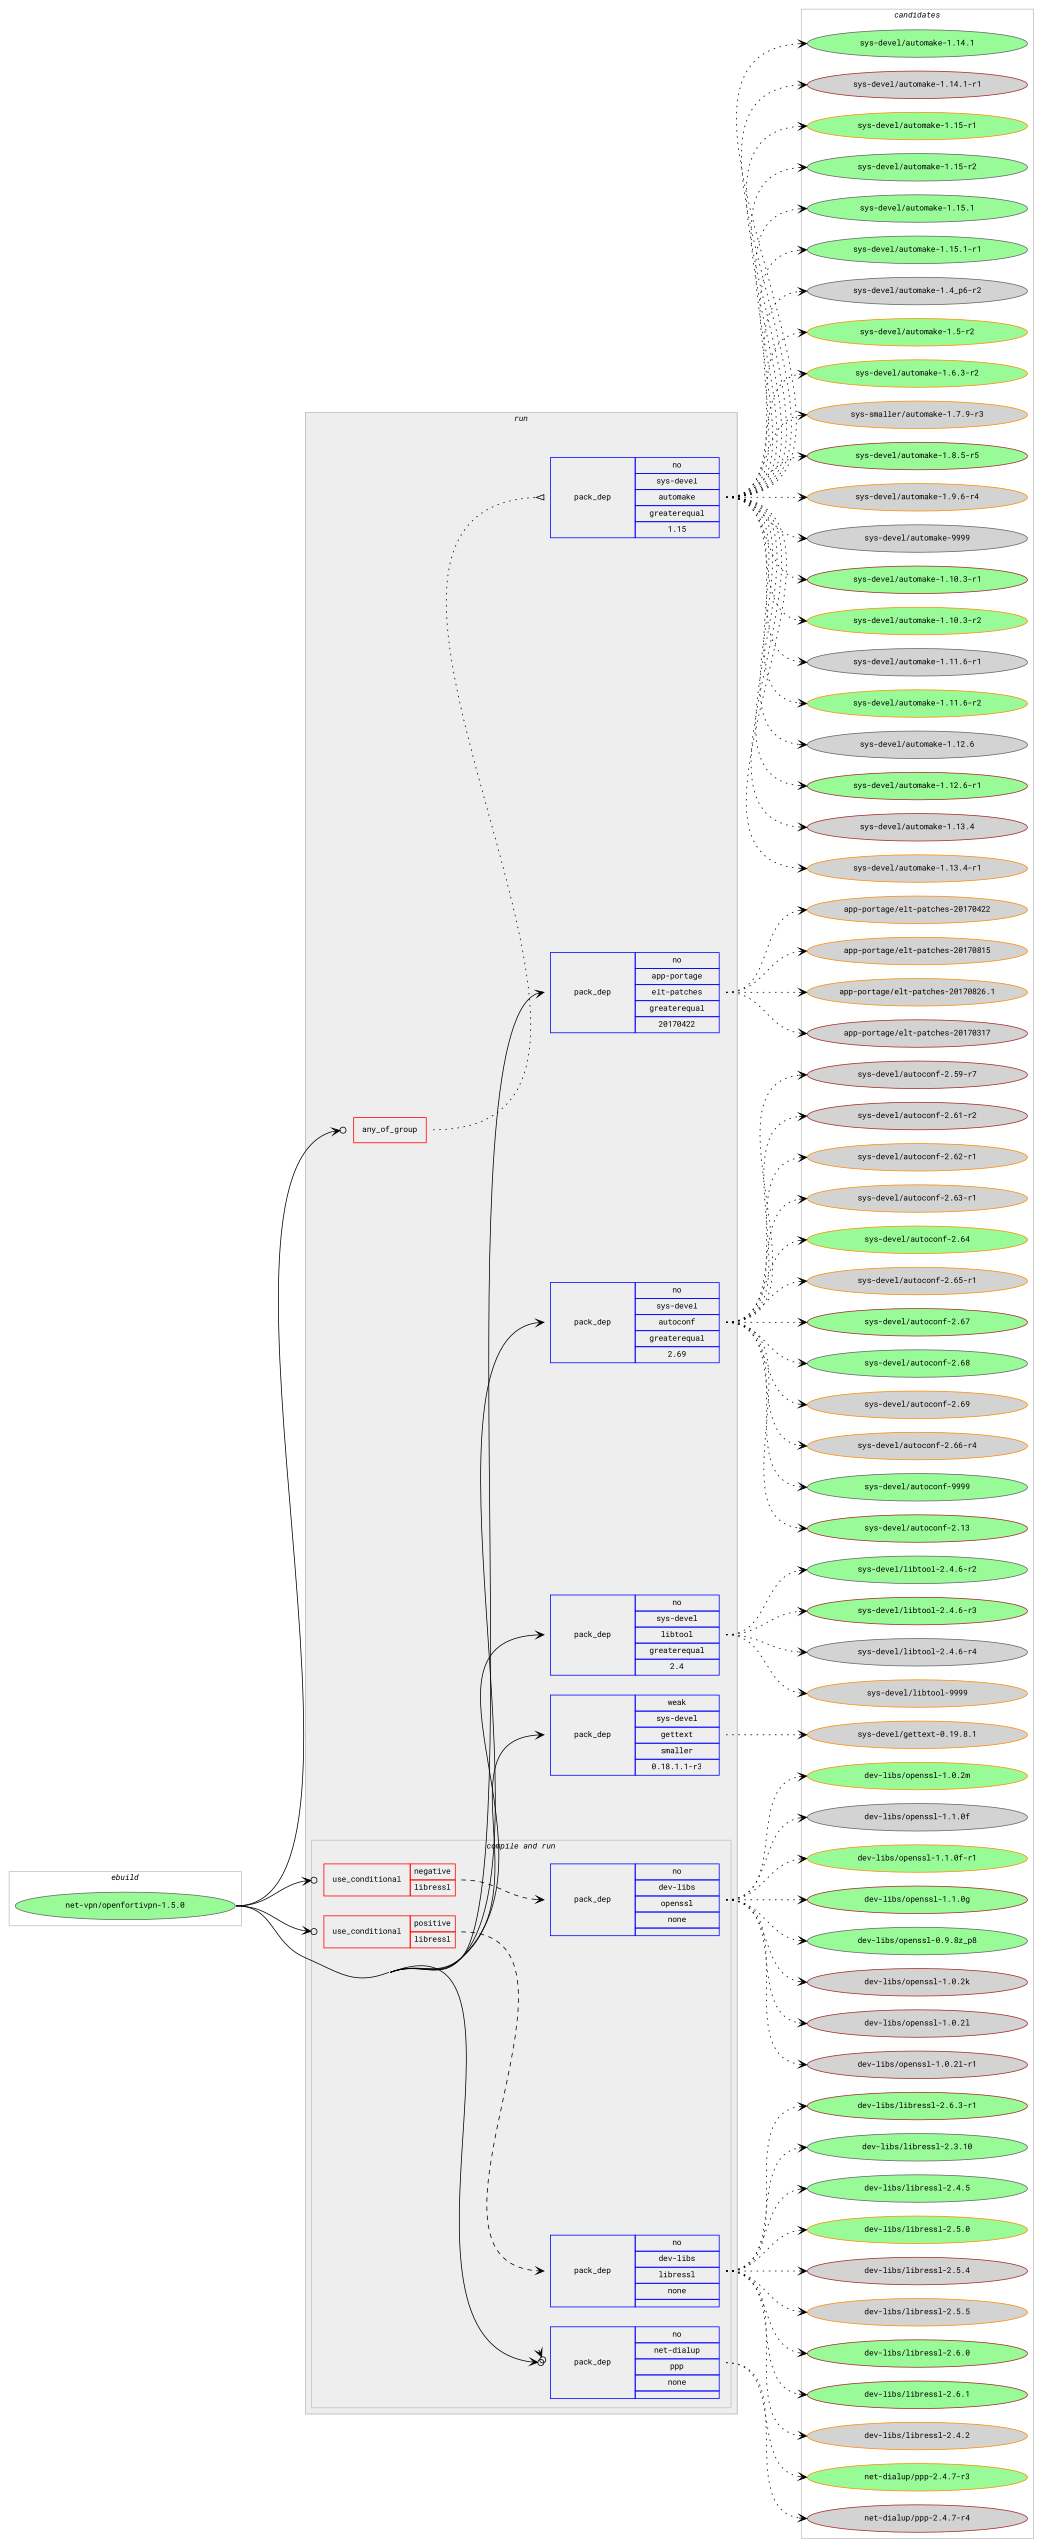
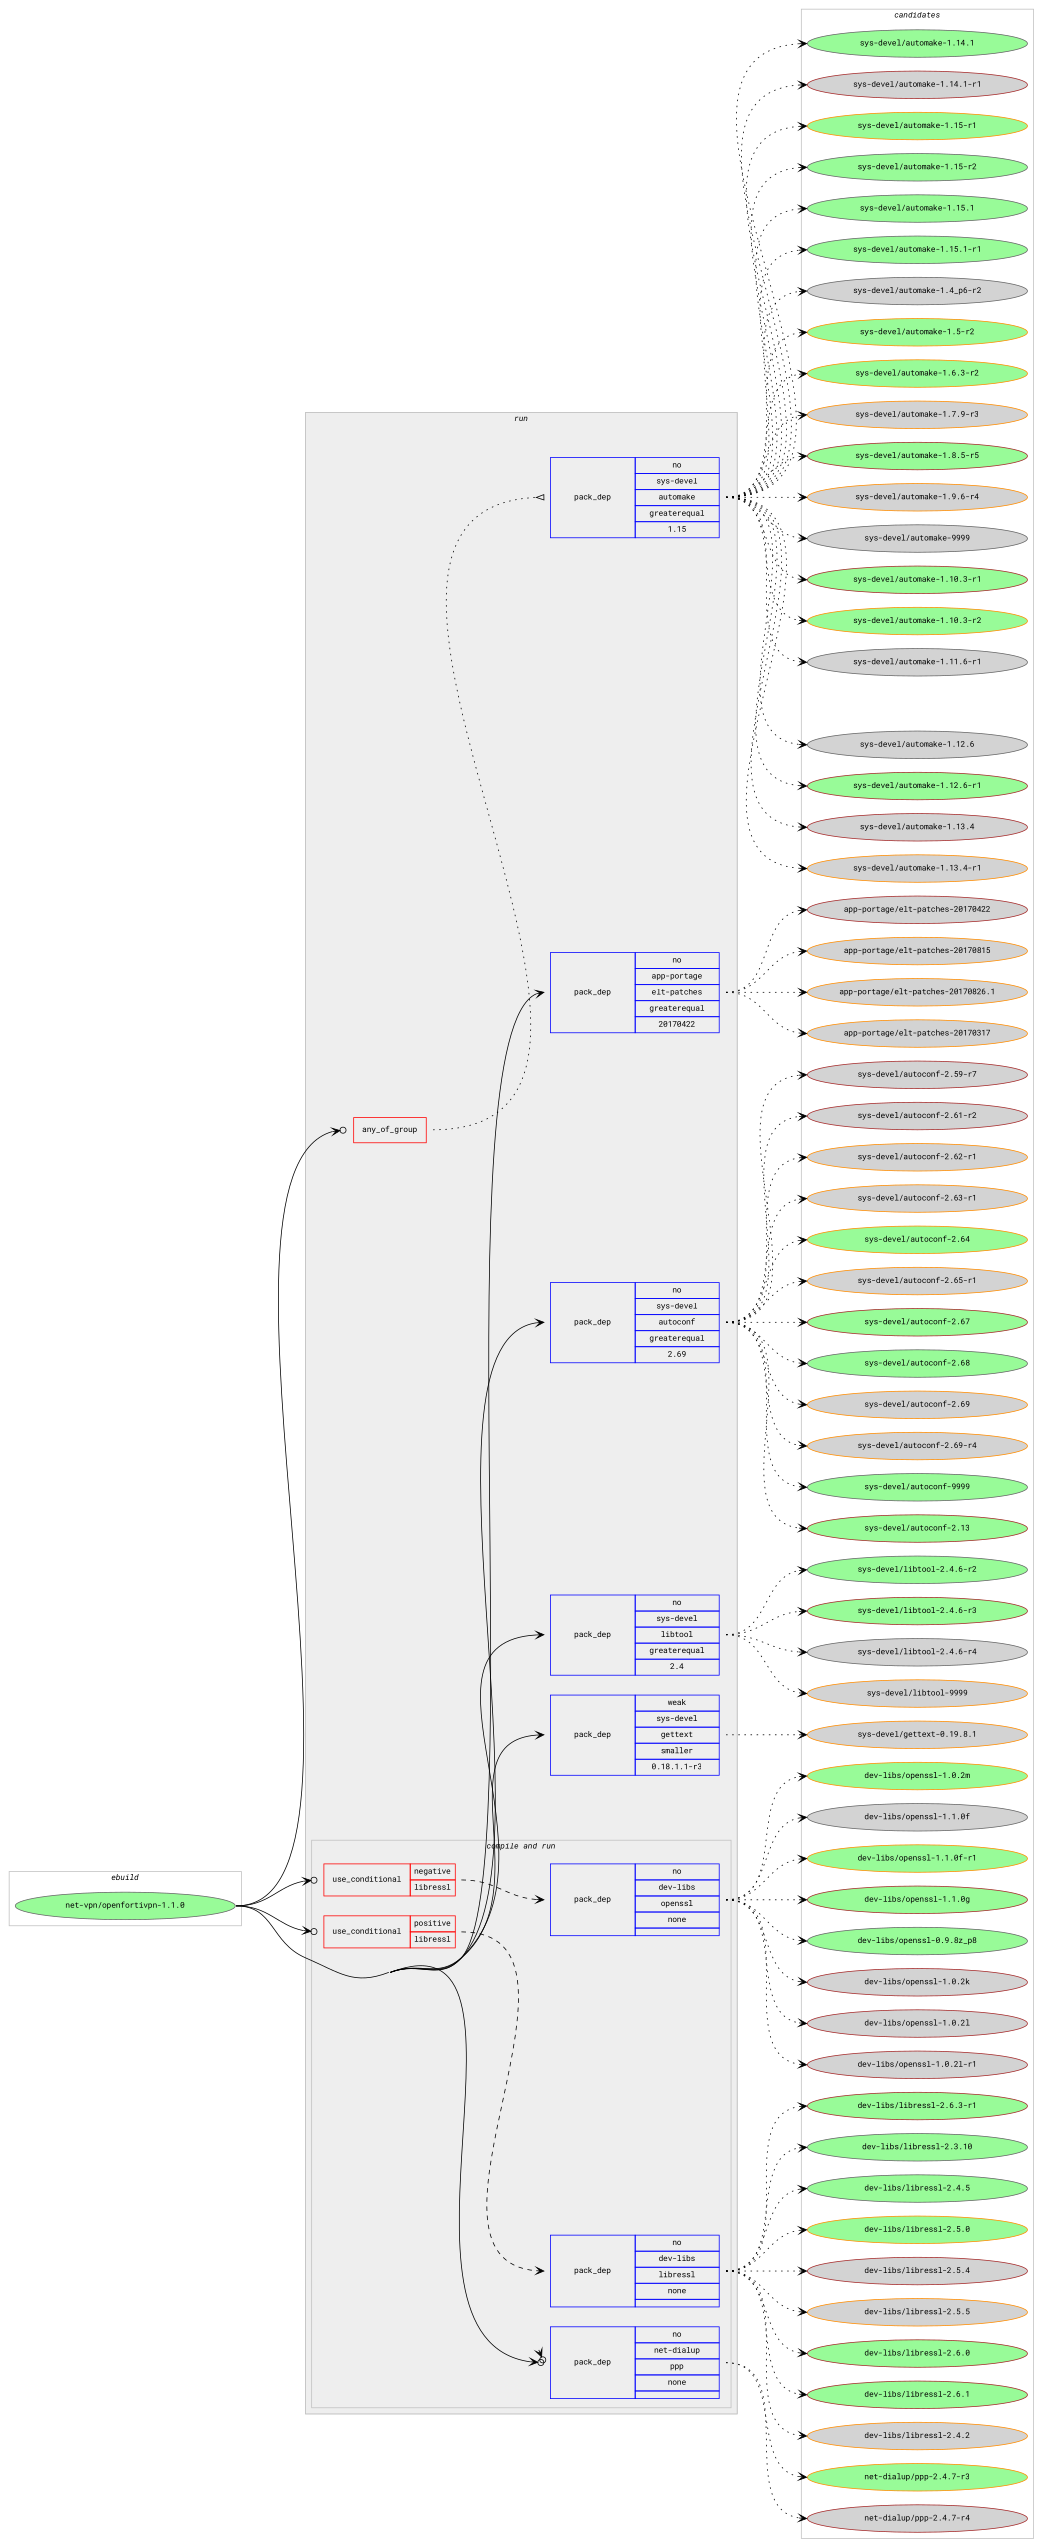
(917, 415) -> (917, 415)
(917, 704) -> none
(917, 910) -> (917, 910)
(917, 1034) -> (917, 1034)
(917, 1446) -> (917, 1446)
(125, 1906) -> (125, 1906)
